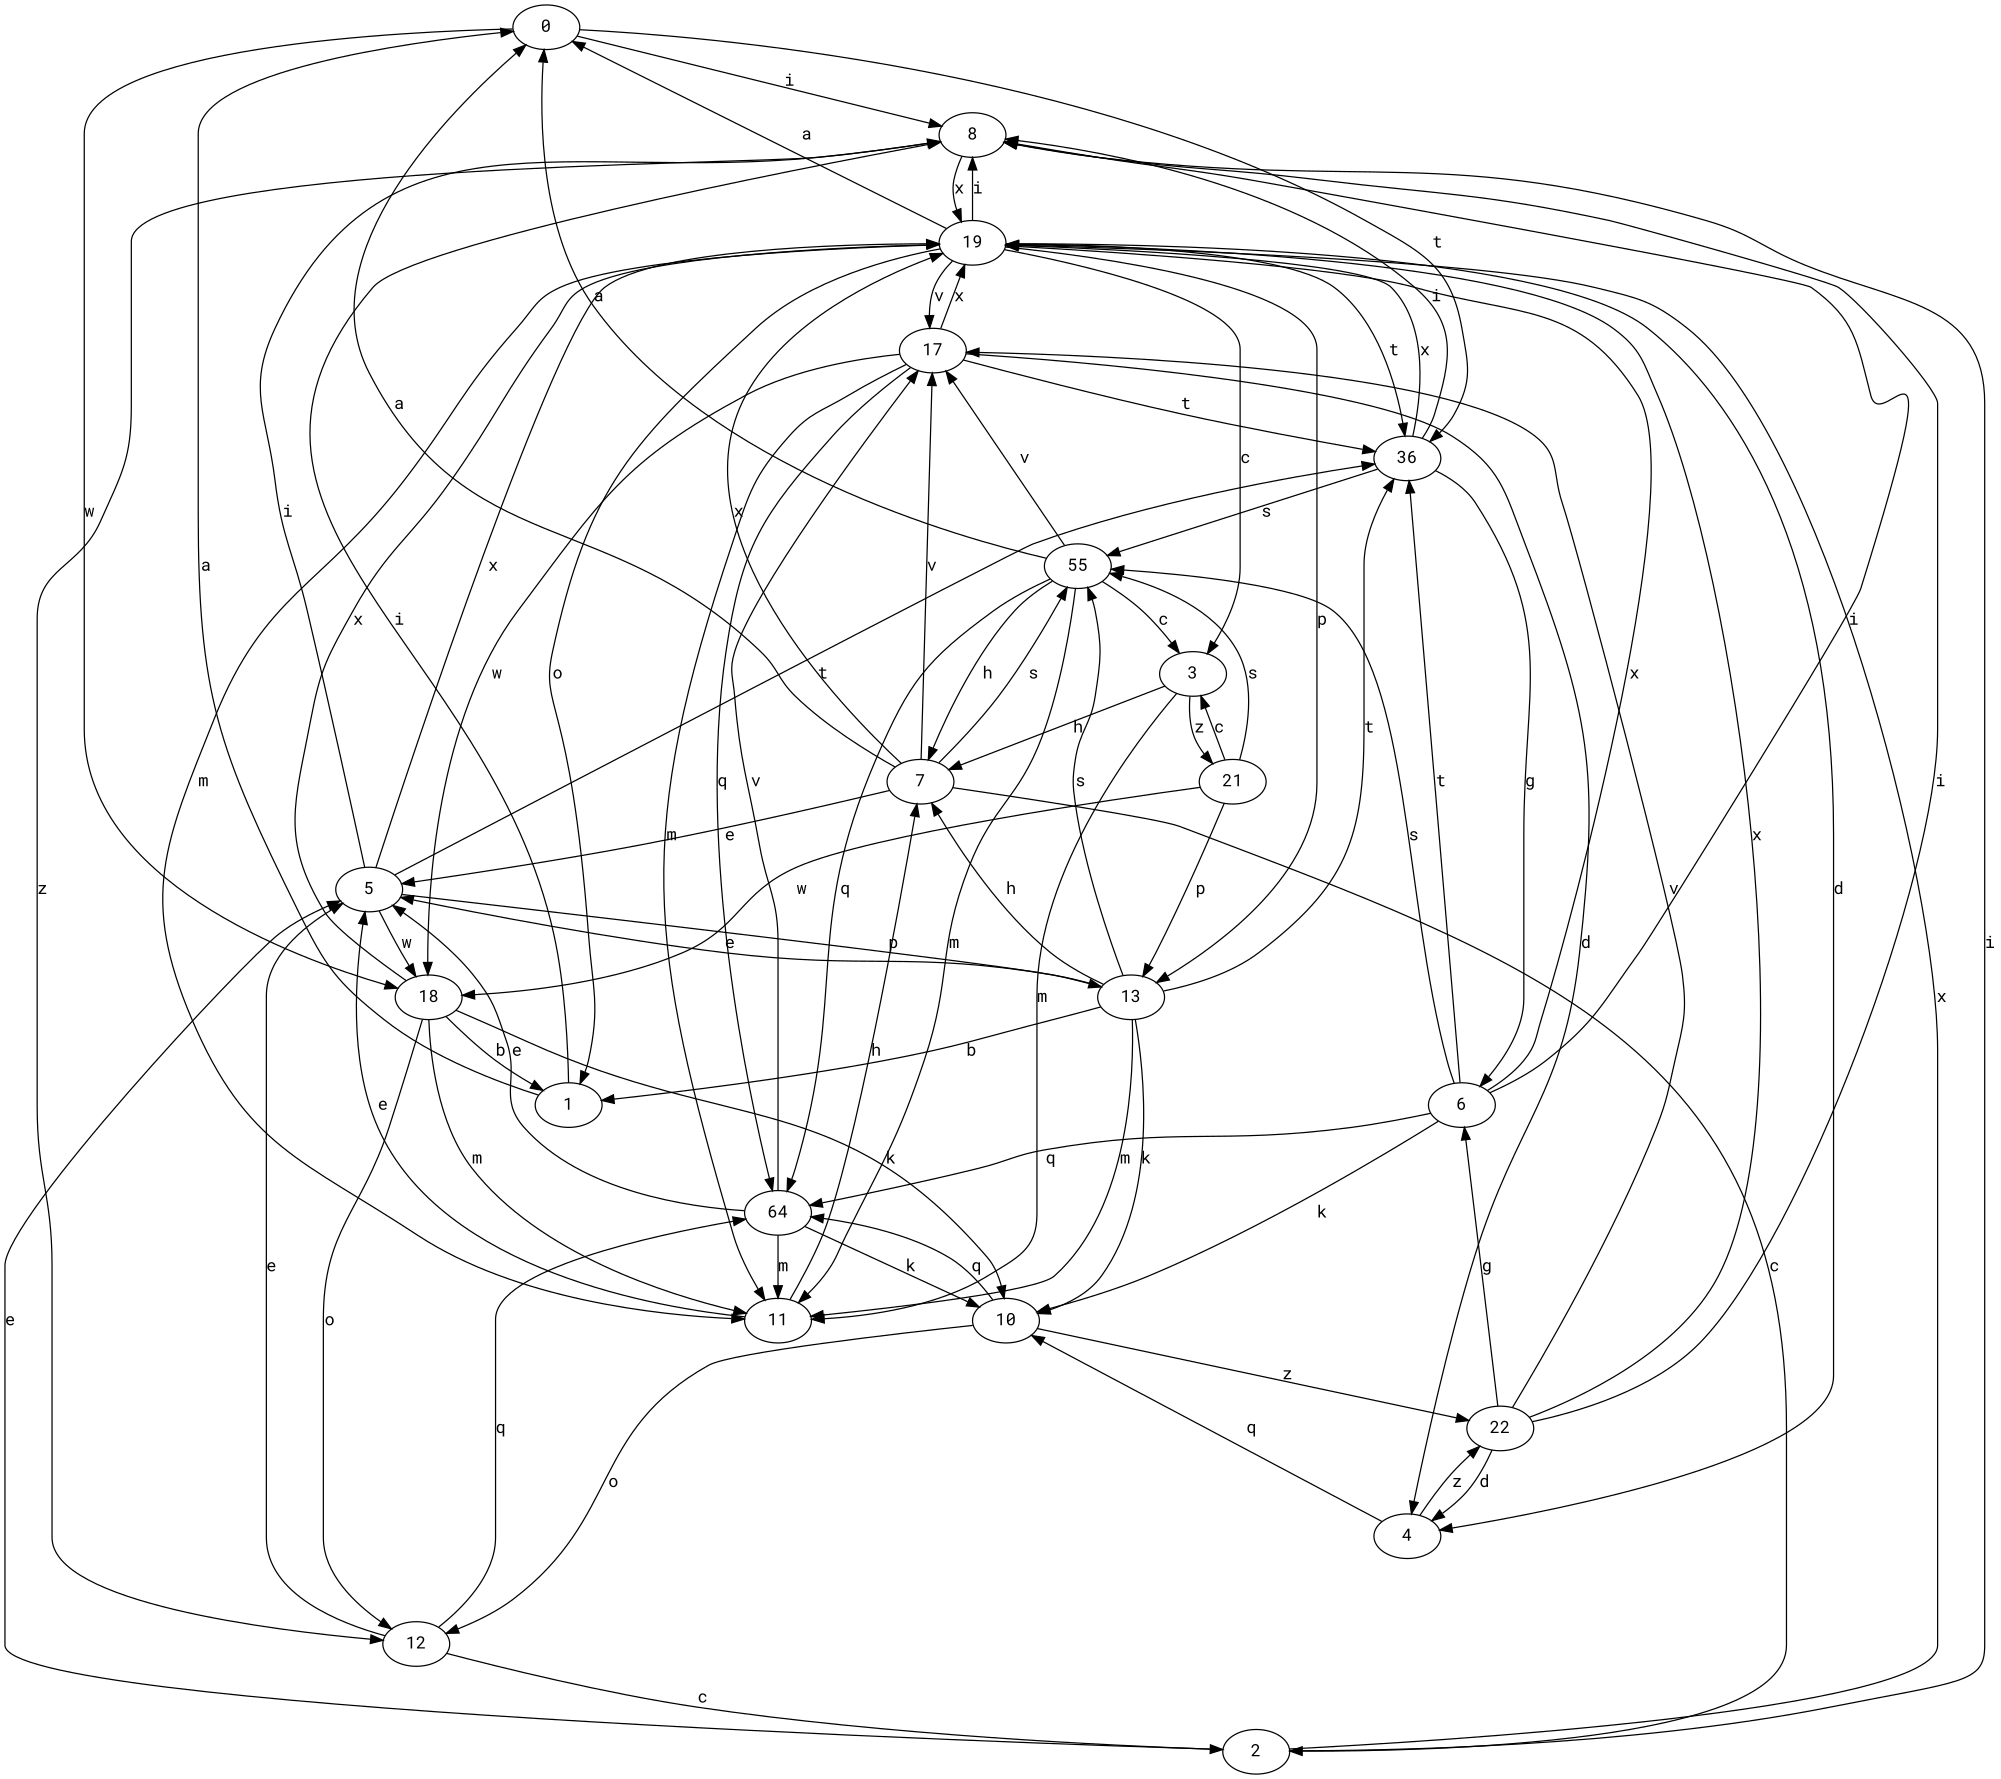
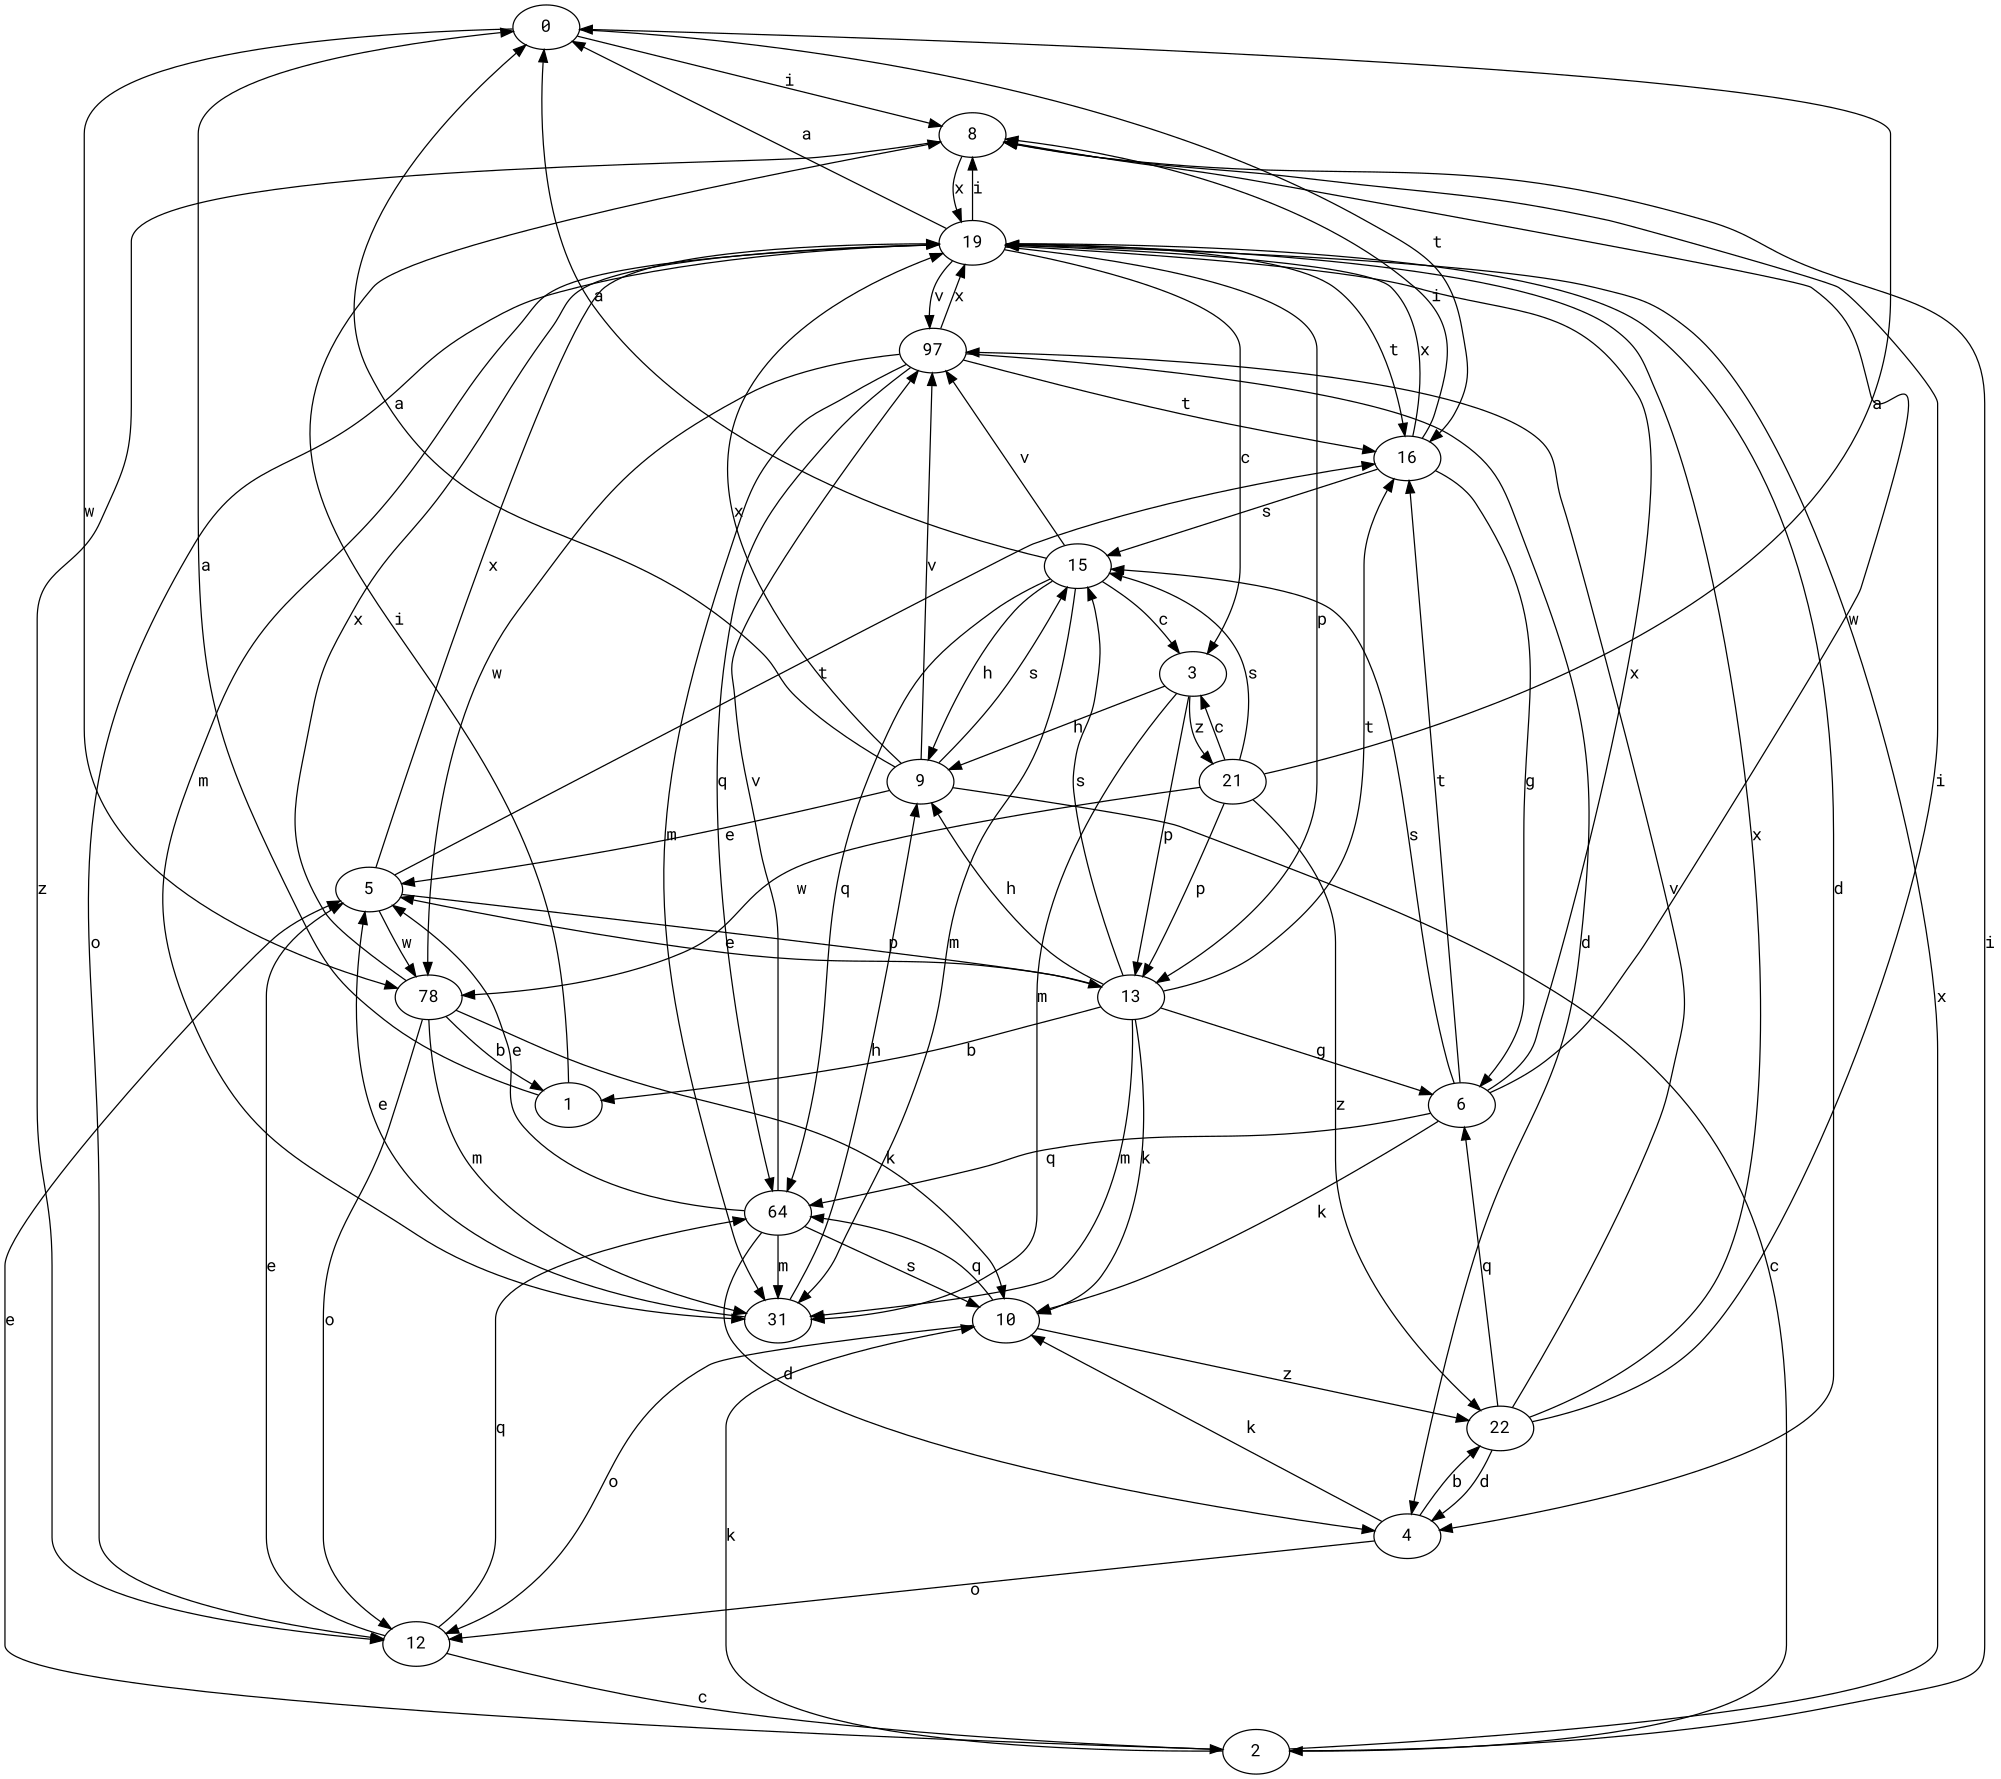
none -> (1747, 95)
(319, 256) -> none
(933, 351) -> (933, 351)
(1407, 458) -> (1407, 458)
(1078, 566) -> (1078, 566)
(575, 570) -> (103, 766)
(1854, 620) -> (1854, 620)
(920, 782) -> (920, 782)
none -> (1162, 836)
(429, 997) -> (429, 997)
none -> (1291, 1049)
none -> (1336, 1109)
(911, 1267) -> (911, 1267)
(1487, 1267) -> (1487, 1267)
(778, 1321) -> (778, 1321)
(1252, 1428) -> (1252, 1428)
none -> (977, 1455)
(1458, 1482) -> (1458, 1482)
none -> (918, 1589)
none -> (736, 1666)
